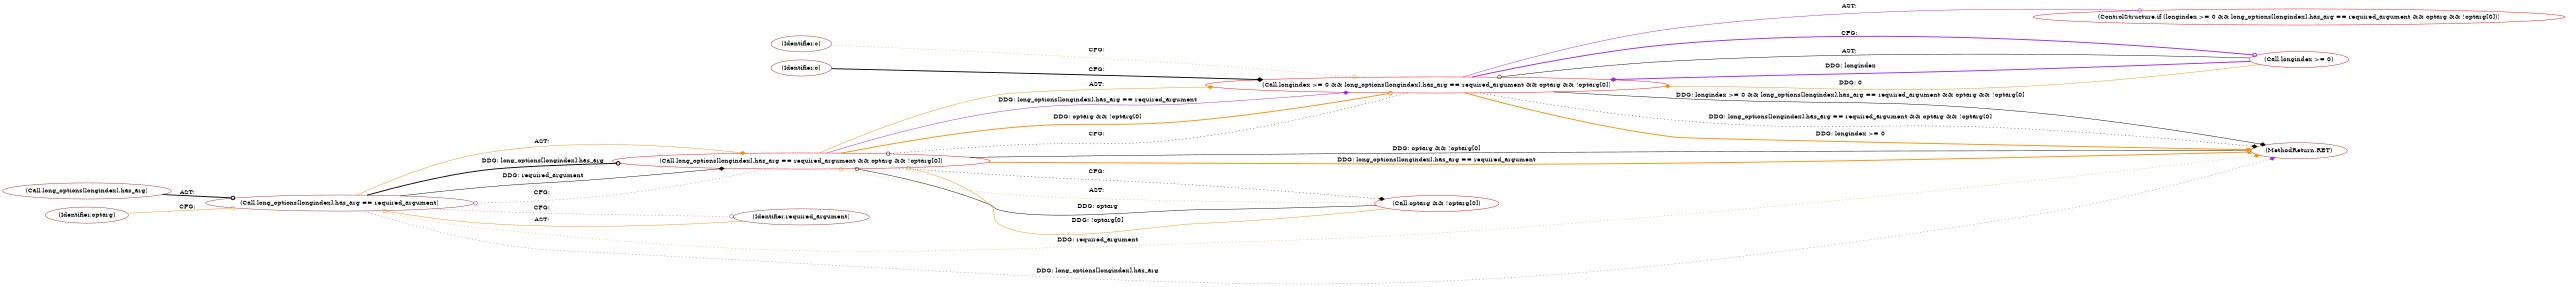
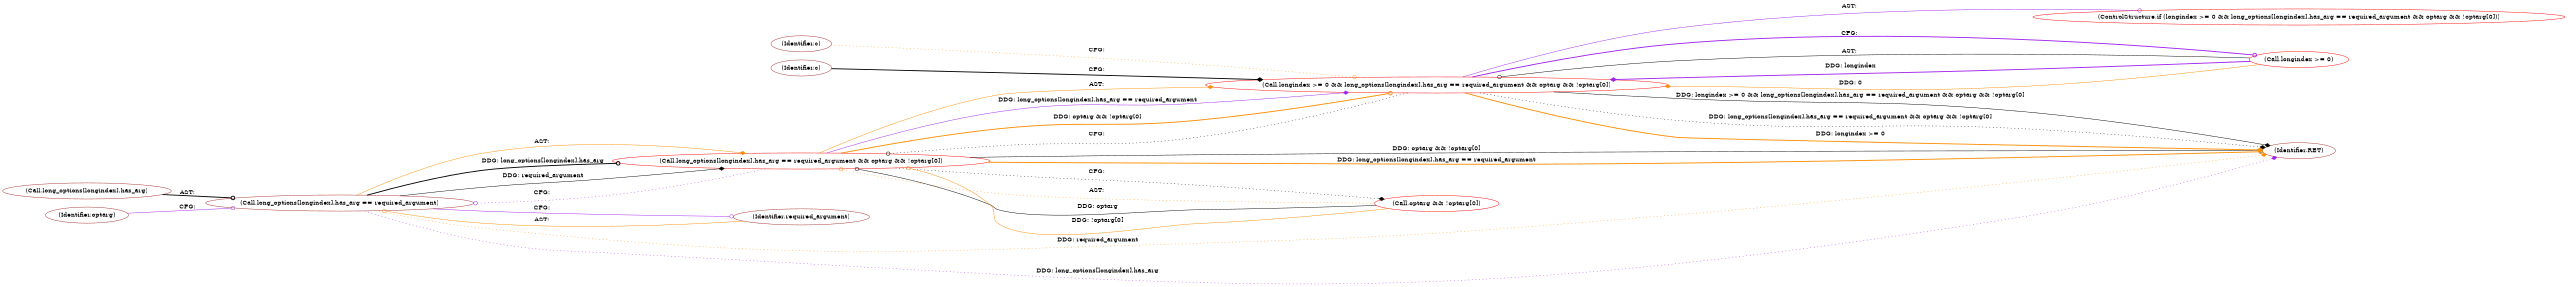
(2299, 151) -> (2299, 151)
(179, 211) -> (179, 211)
(581, 214) -> (581, 214)
